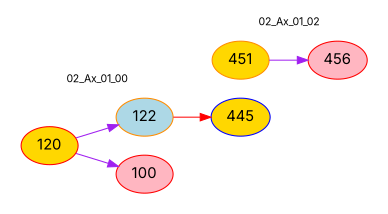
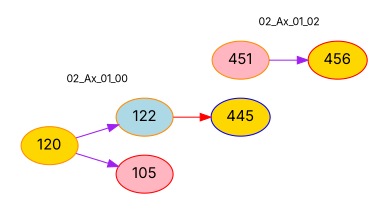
(241, 60) -> (241, 60)
(338, 60) -> (338, 60)
(50, 146) -> (50, 146)
(145, 174) -> (145, 174)
